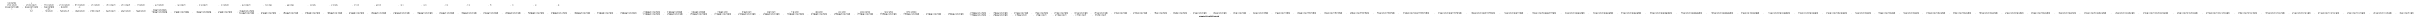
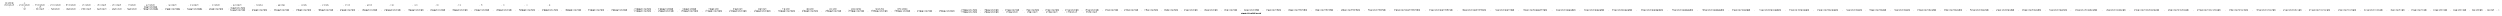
none -> (2419, 10)
